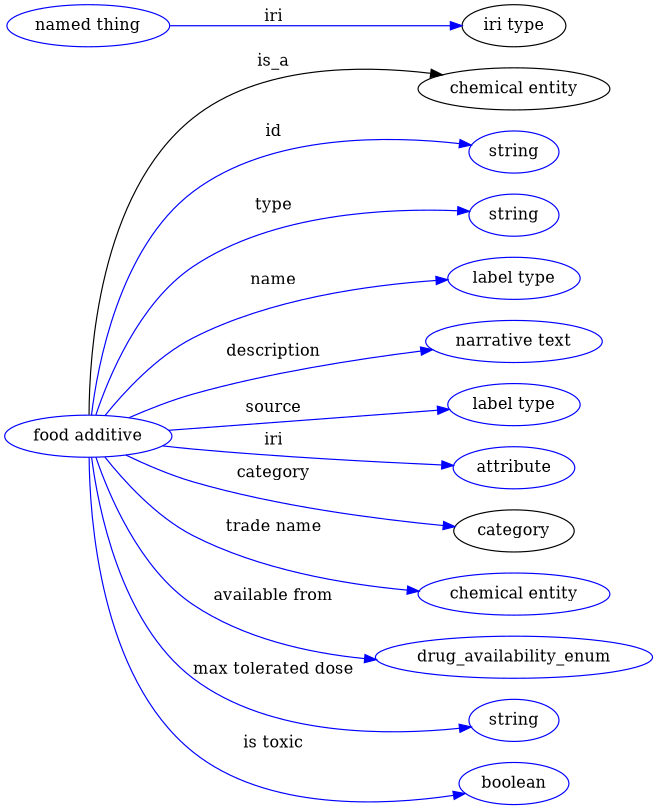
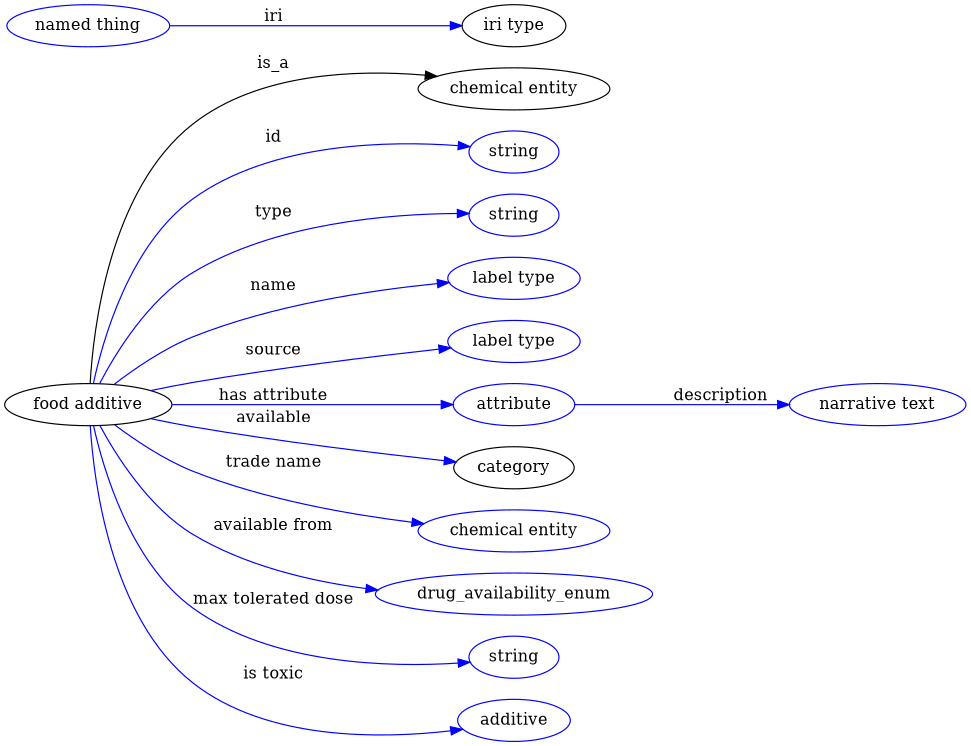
(273, 375) -> (676, 405)
(88, 436) -> (88, 405)
(274, 440) -> (274, 396)
(274, 473) -> (274, 418)
(514, 784) -> (514, 720)
